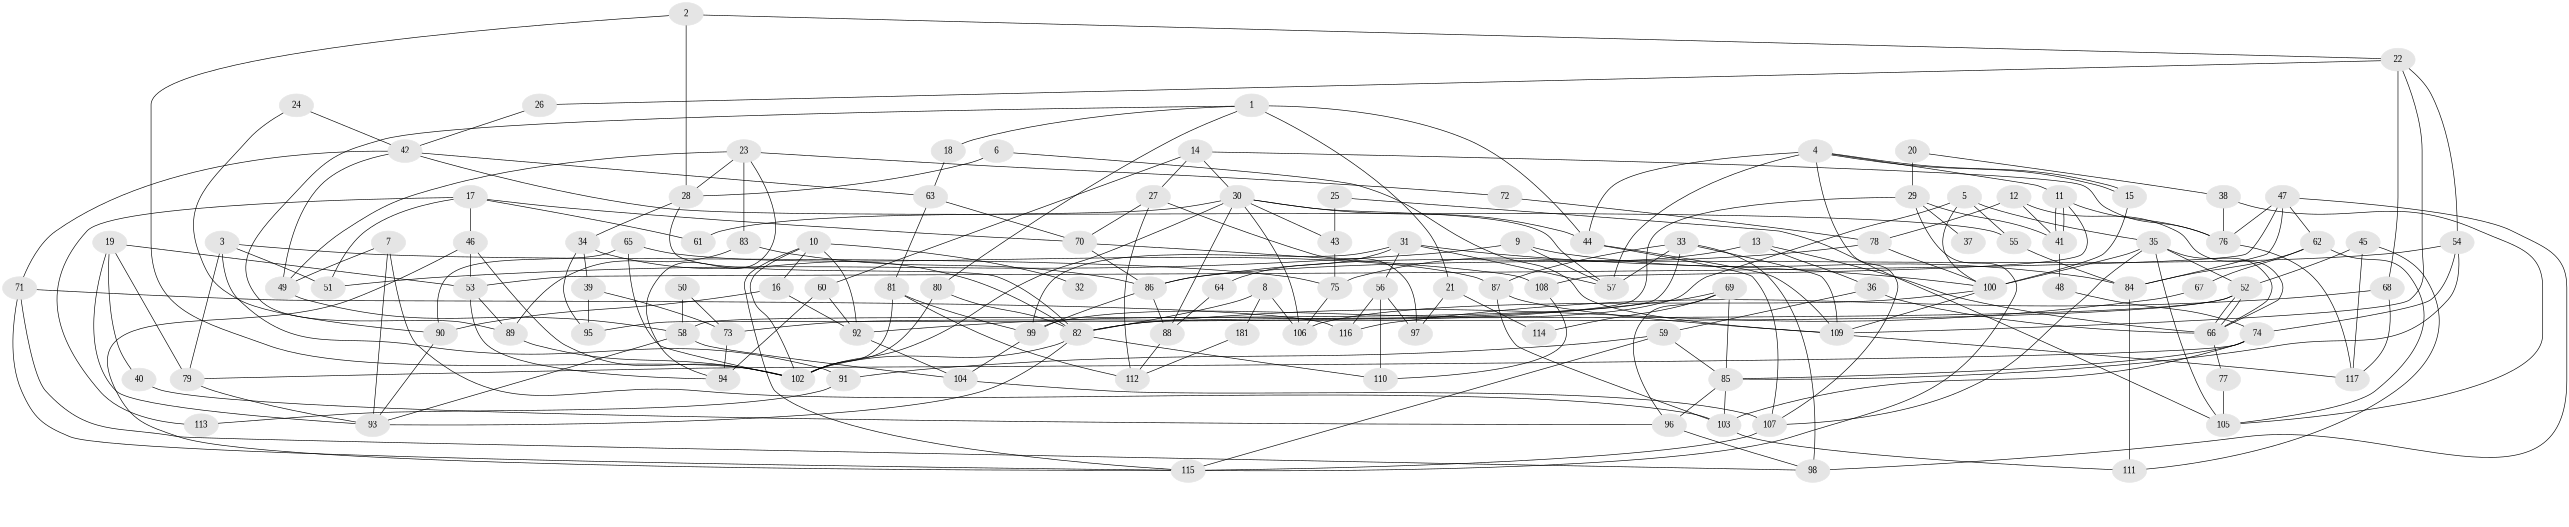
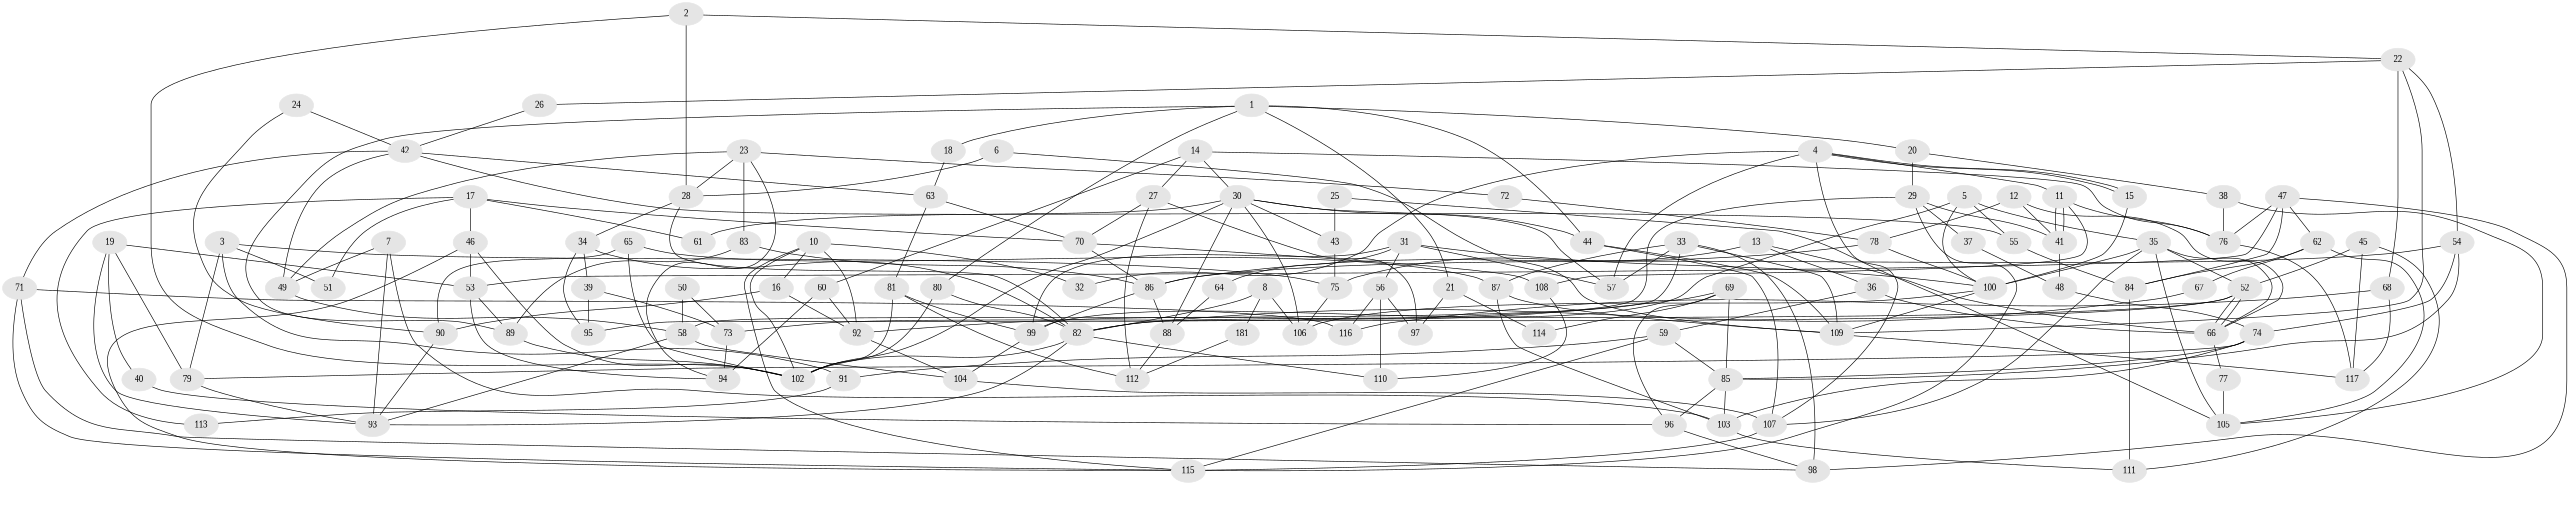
none -> (1583, 120)
(1666, 167) -> (1438, 199)
(1518, 242) -> none
none -> (2022, 269)
